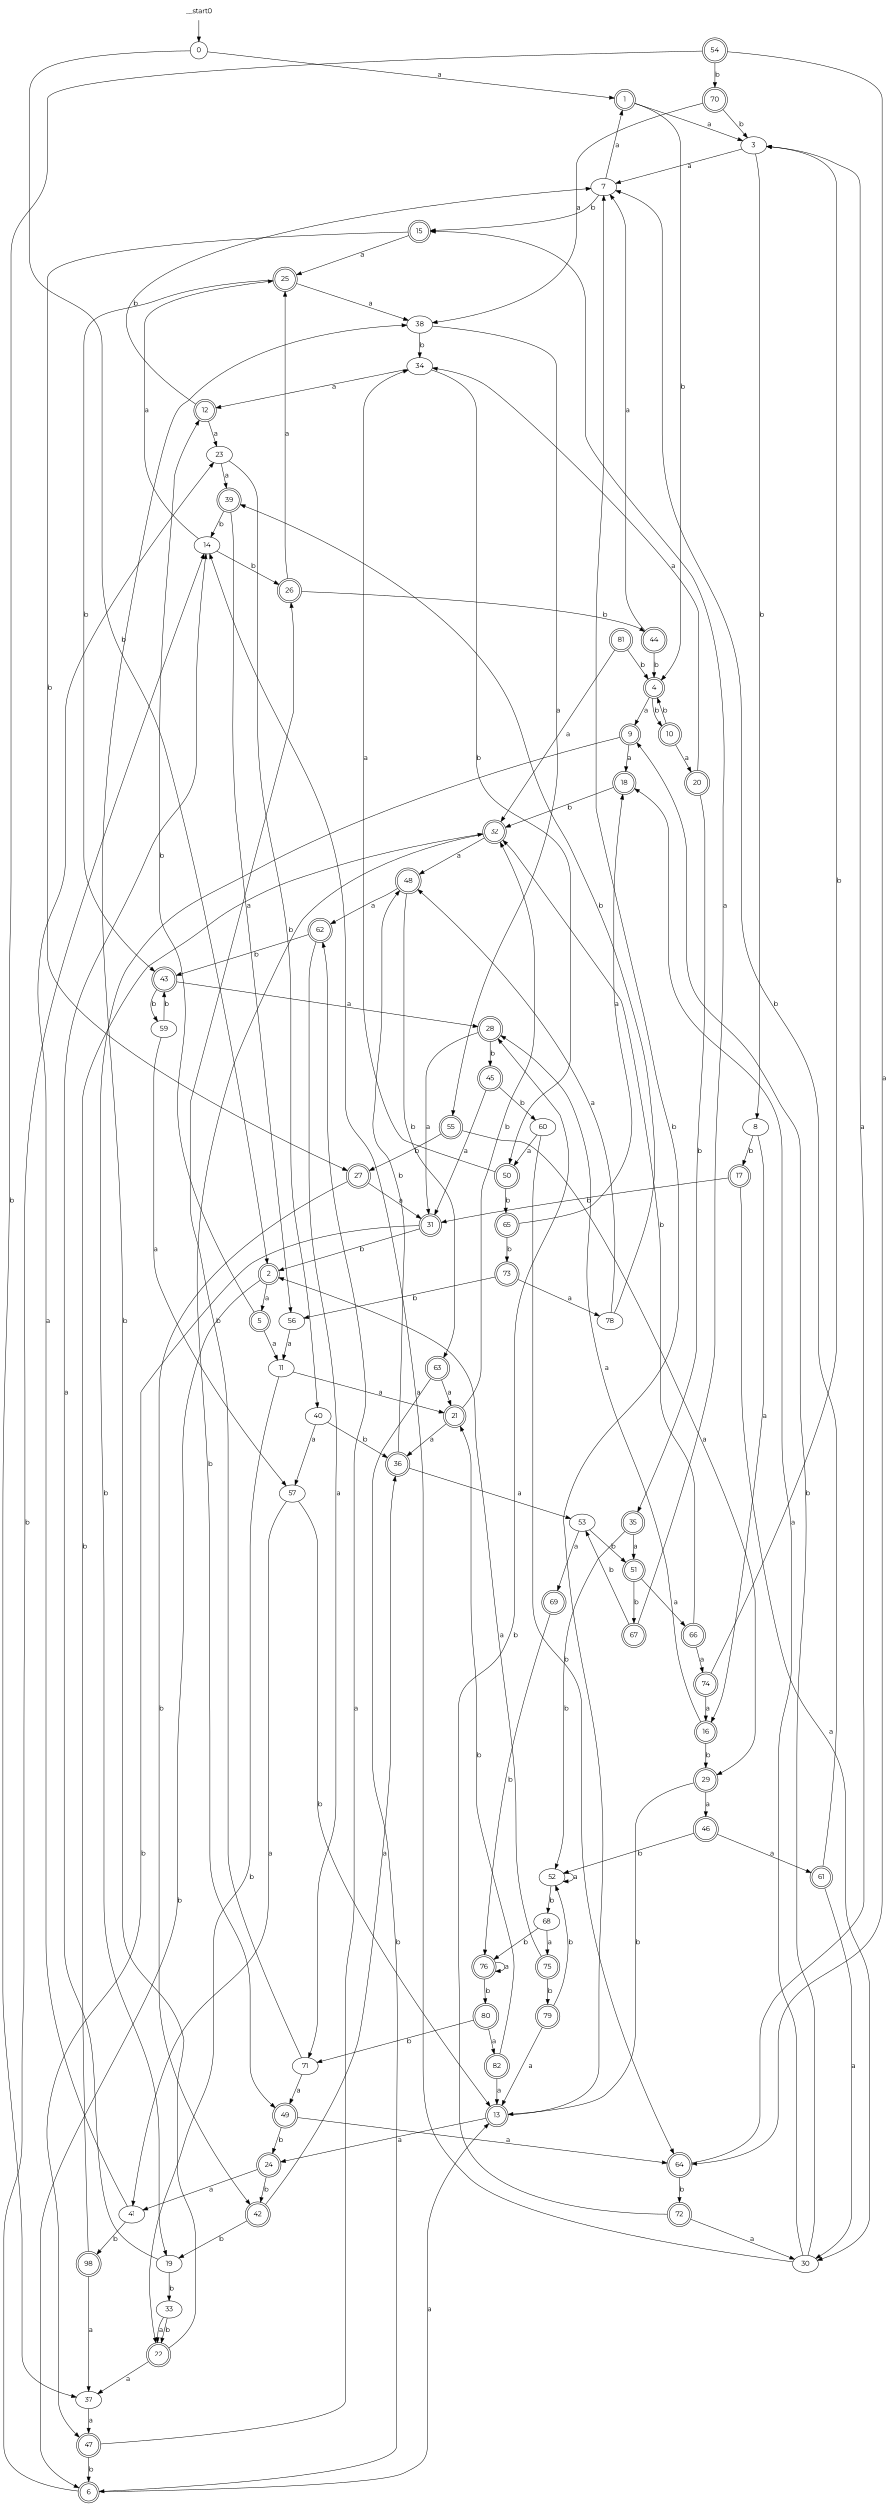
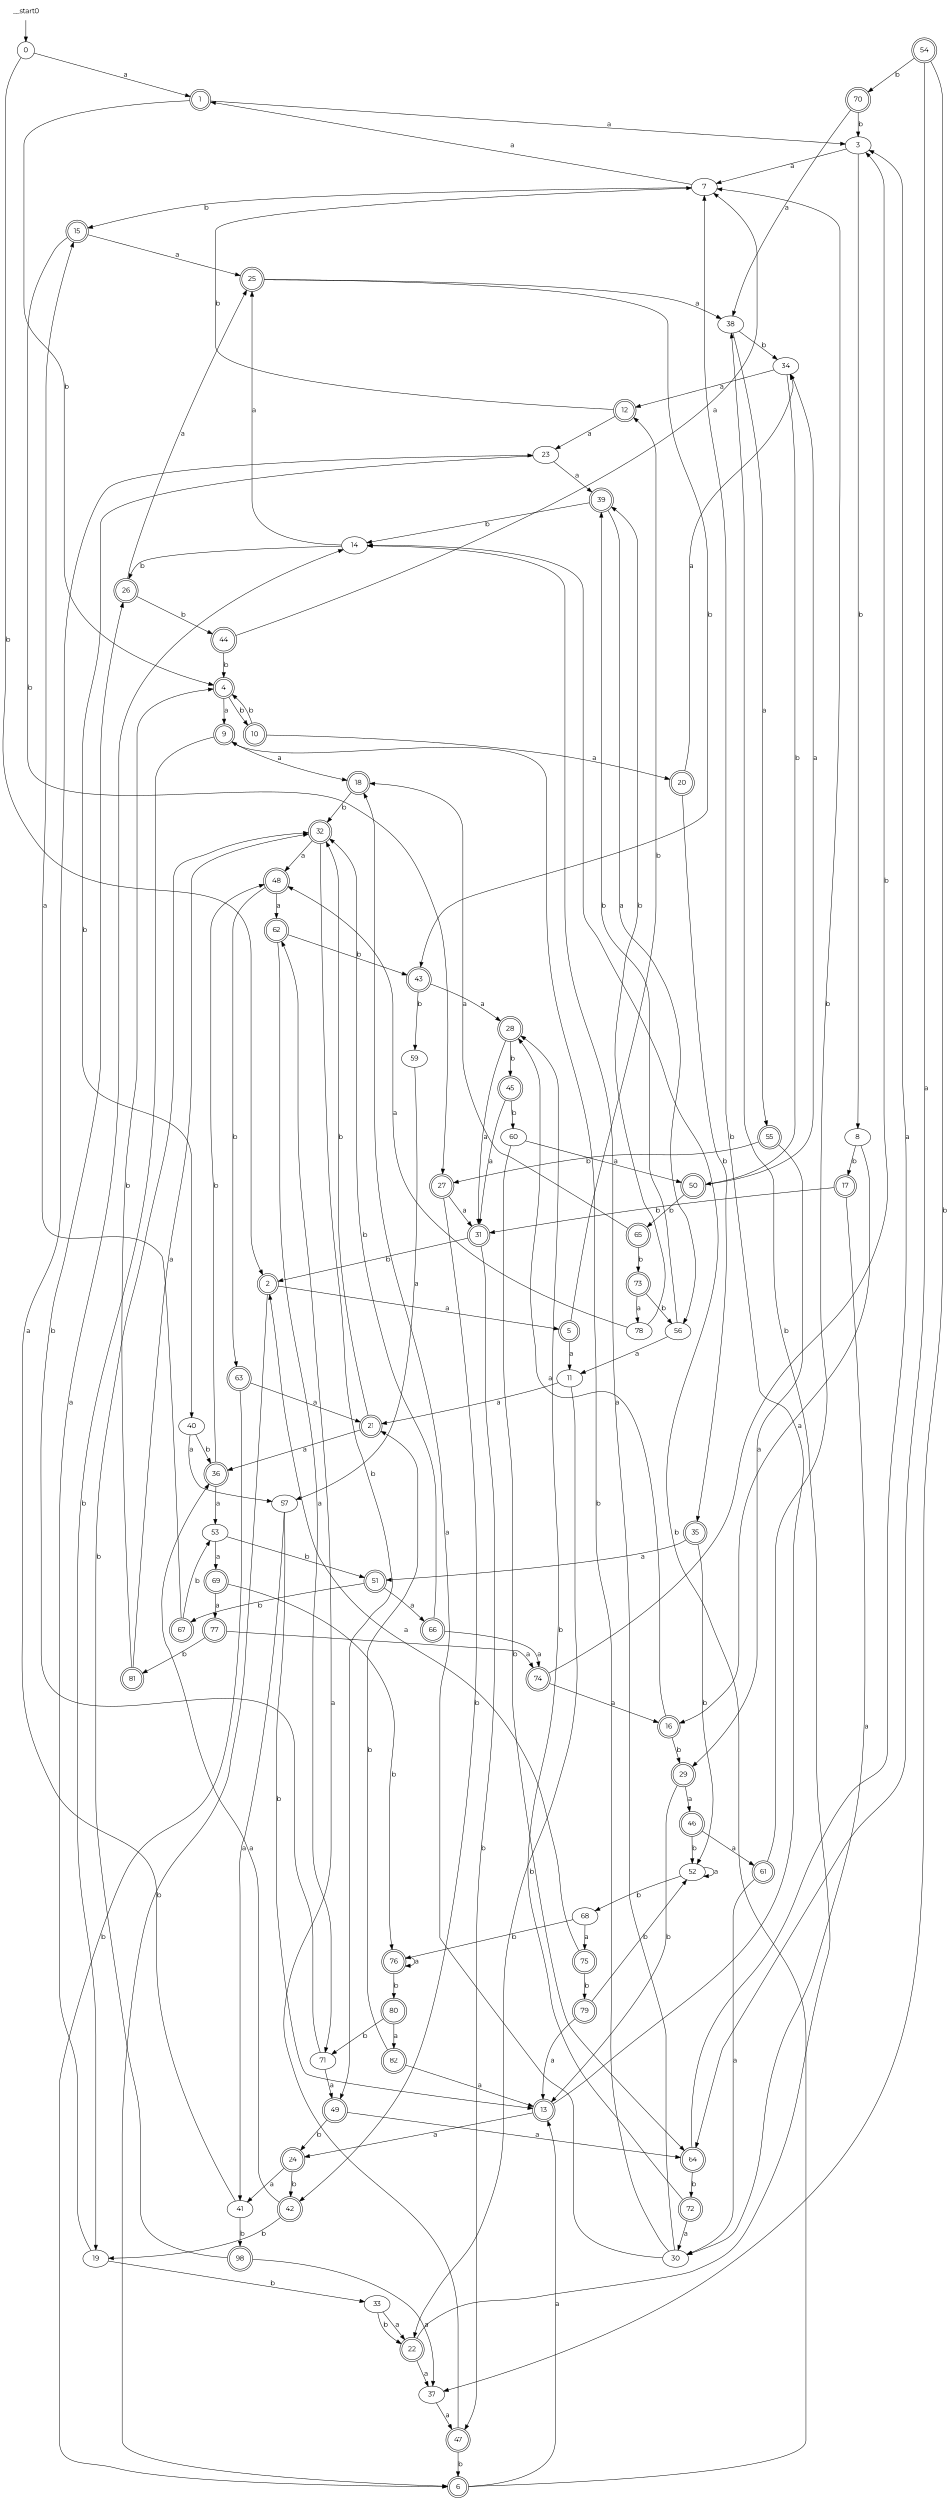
none -> (606, 928)
(164, 1009) -> none
none -> (215, 1630)
